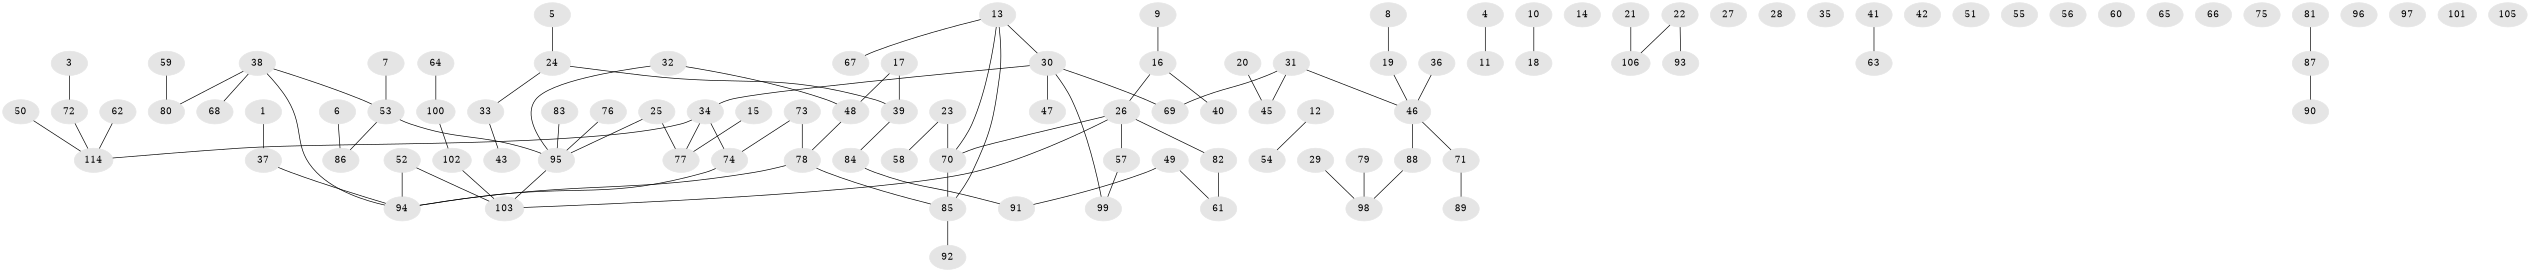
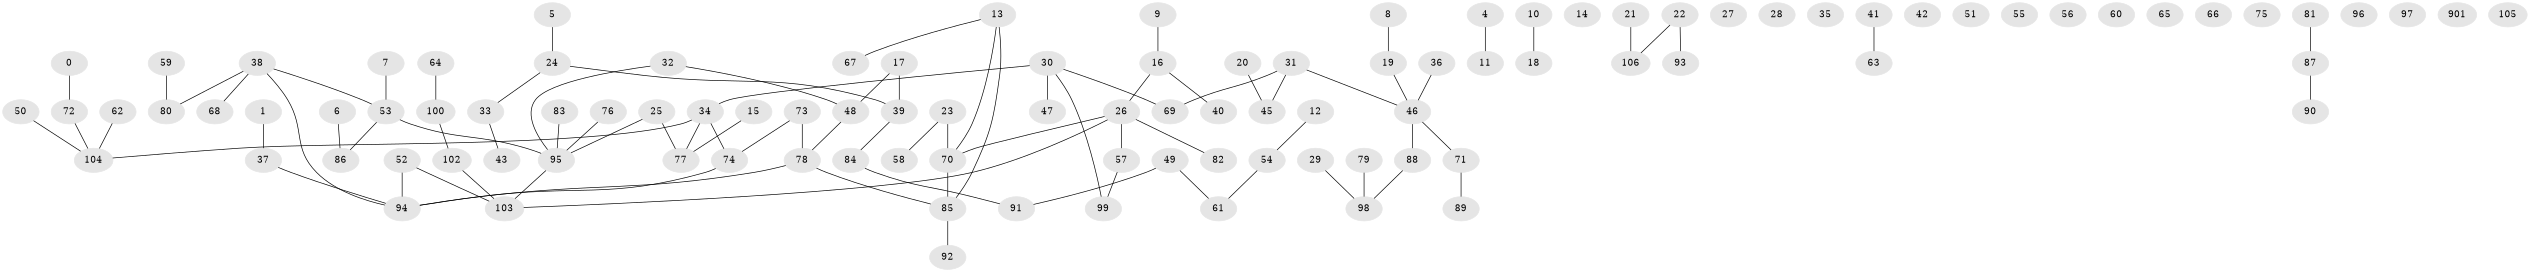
(2457, 15) -> (2457, 15)
(1023, 39) -> none
(69, 63) -> (69, 63)
(94, 160) -> (94, 160)
(1219, 185) -> (1243, 185)
